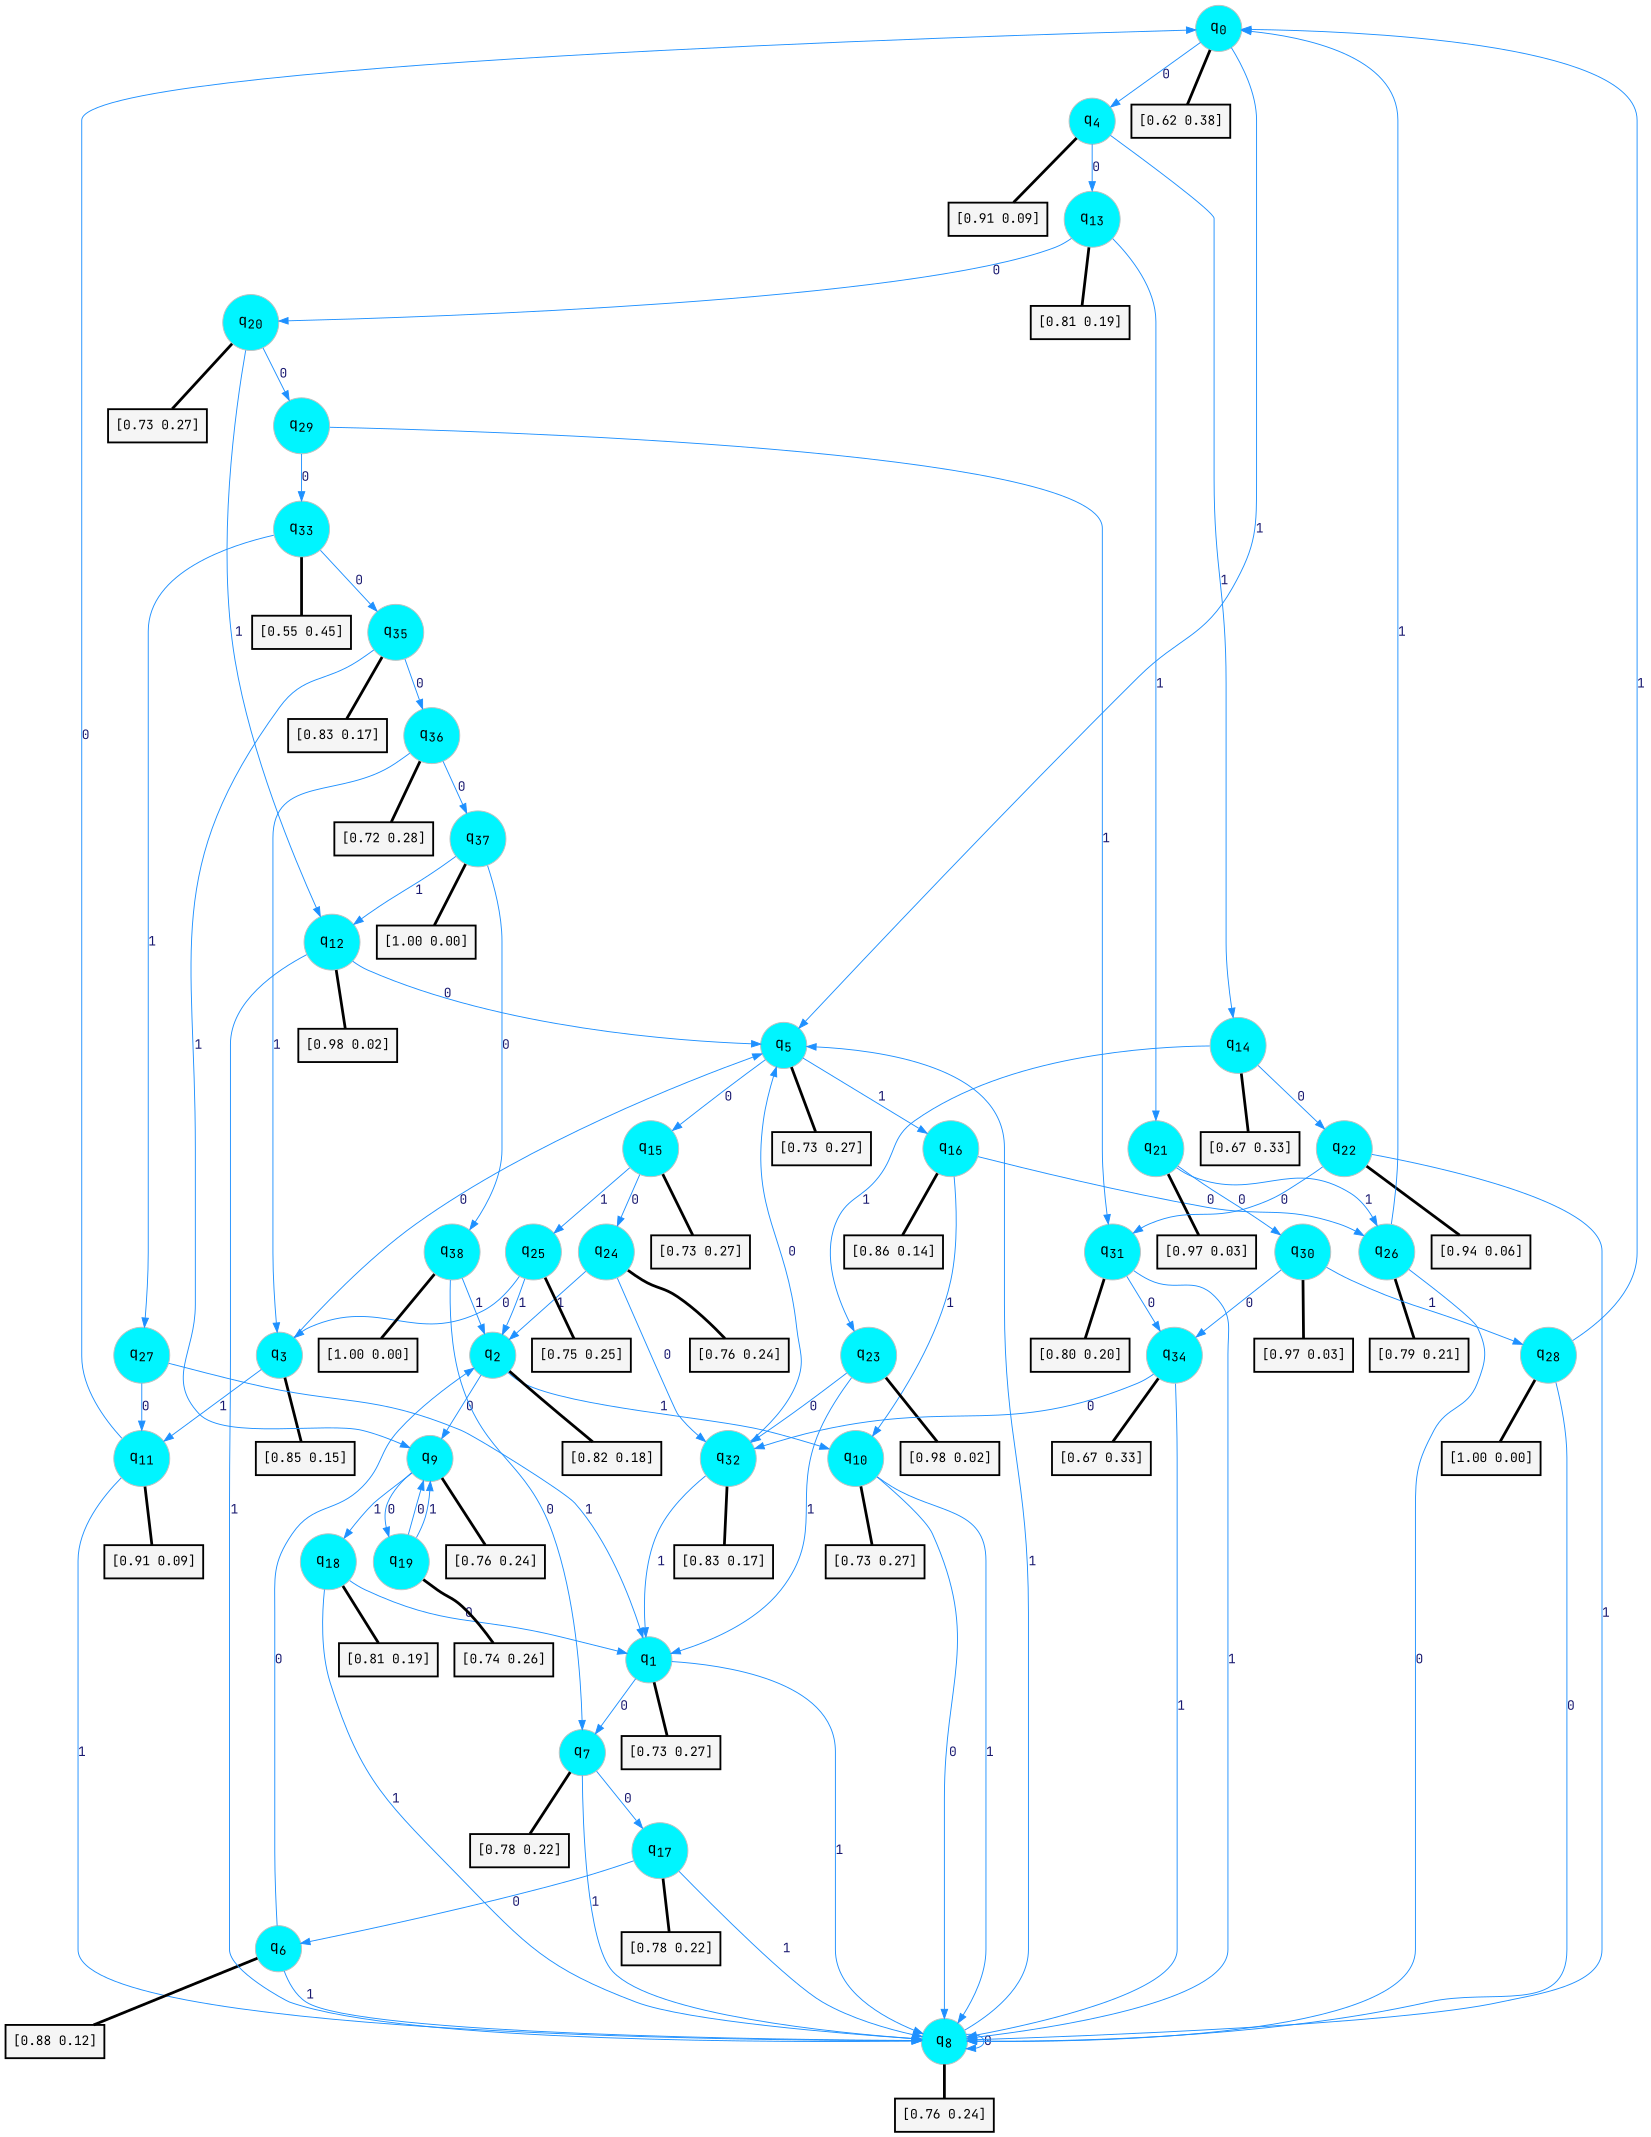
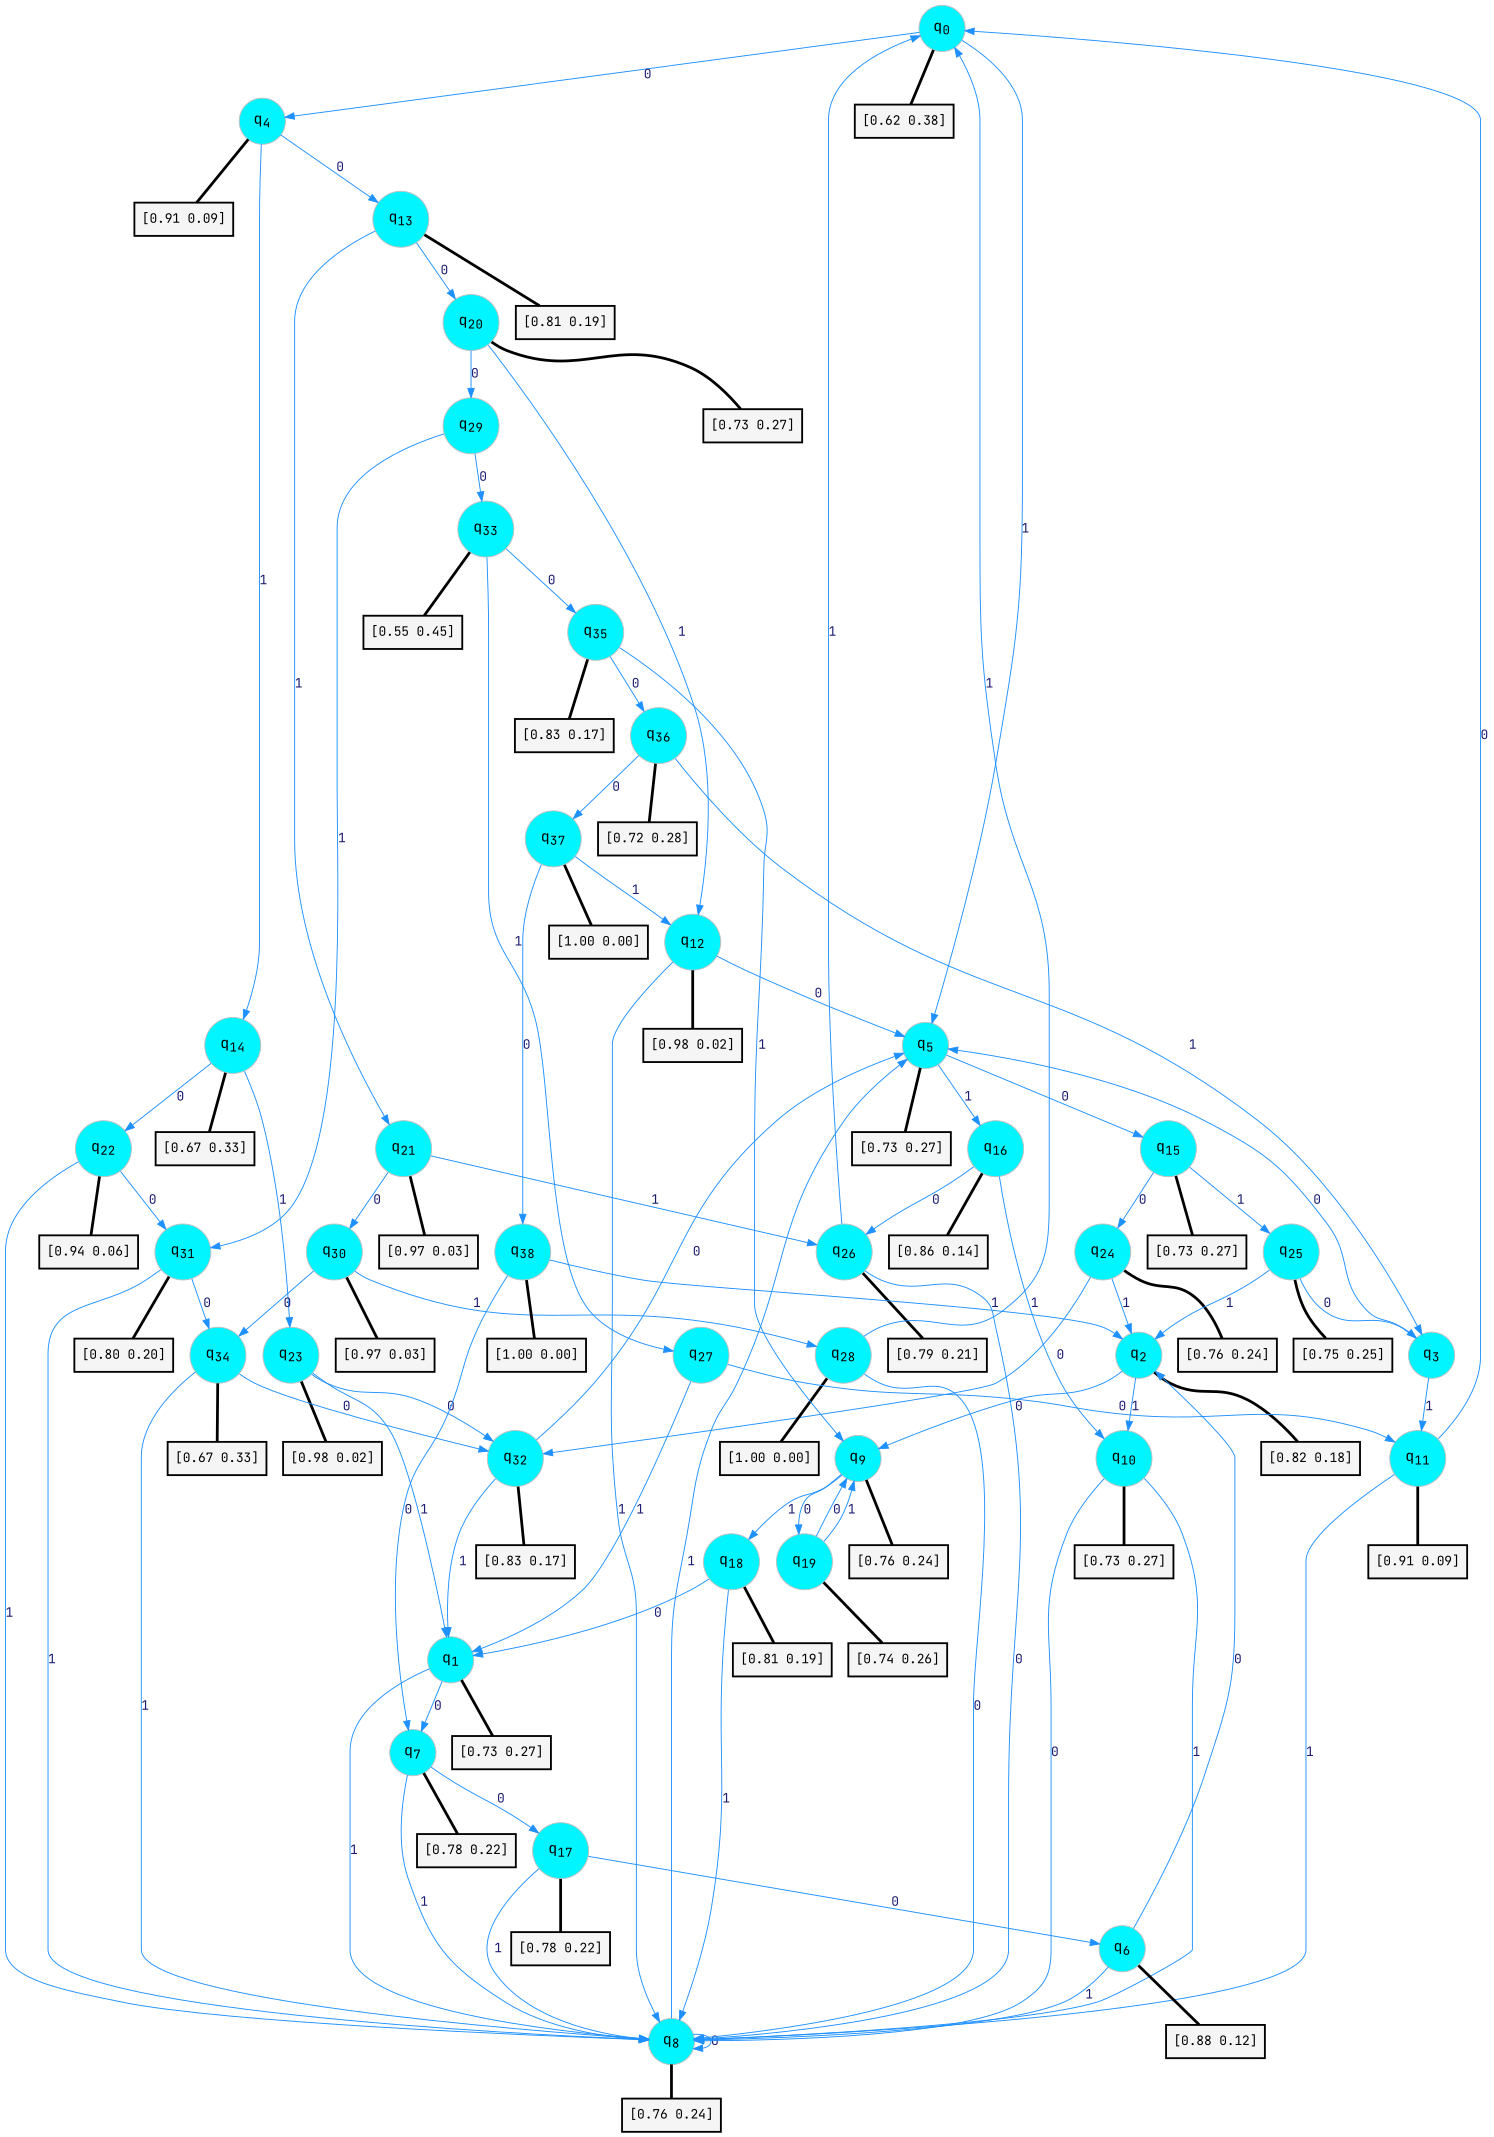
(305, 1459) -> none
